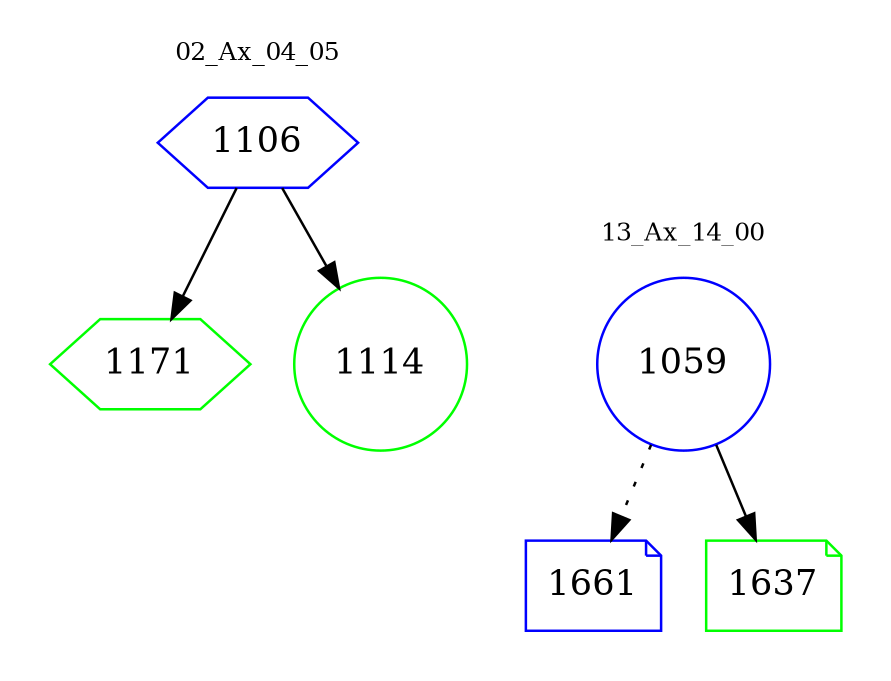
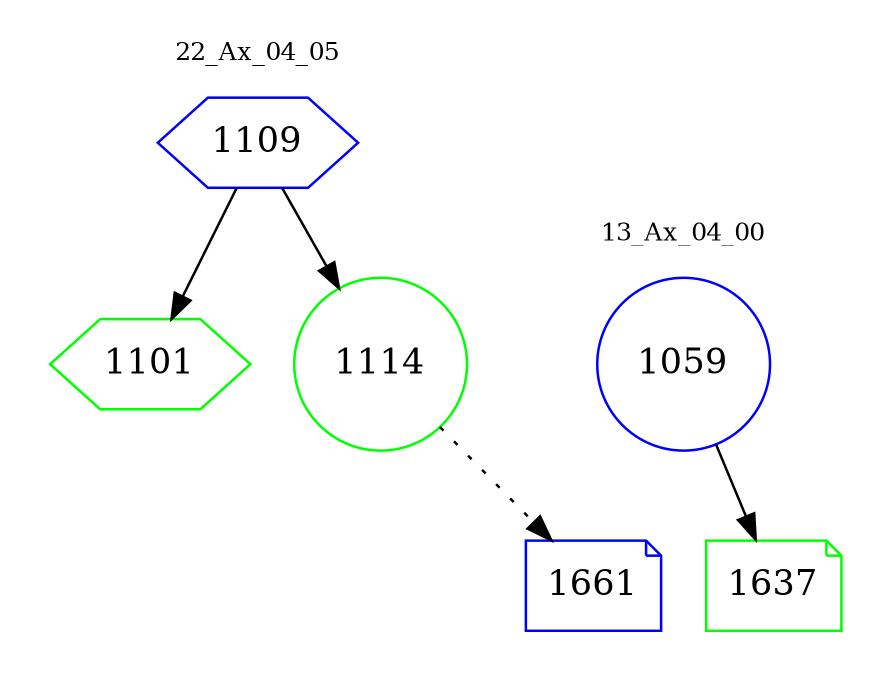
(258, 54) -> (258, 54)
(258, 143) -> (258, 143)
(684, 234) -> (684, 234)
(150, 364) -> (150, 364)
(636, 481) -> (468, 455)
